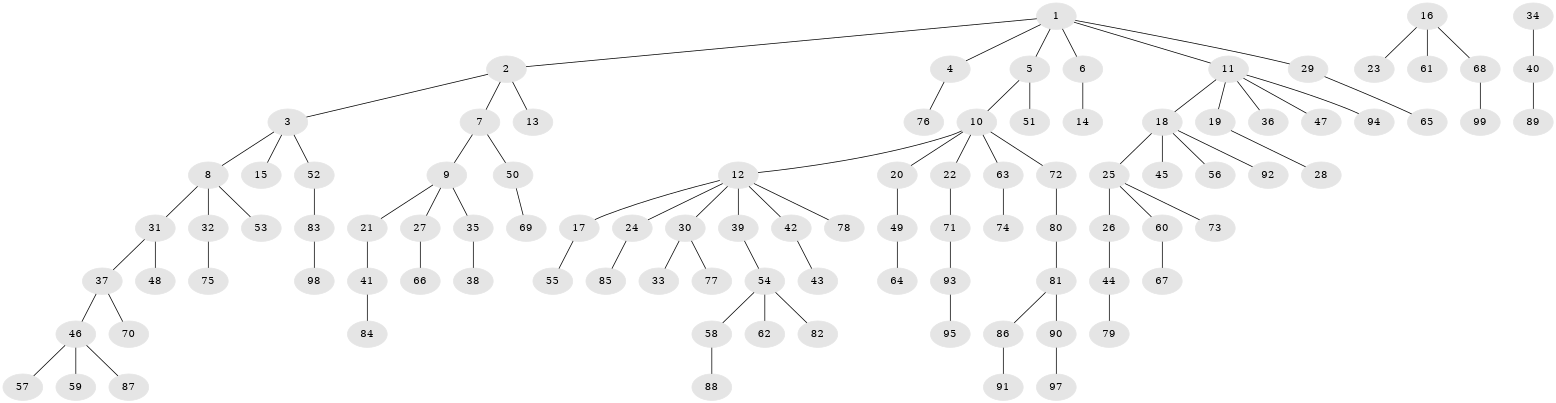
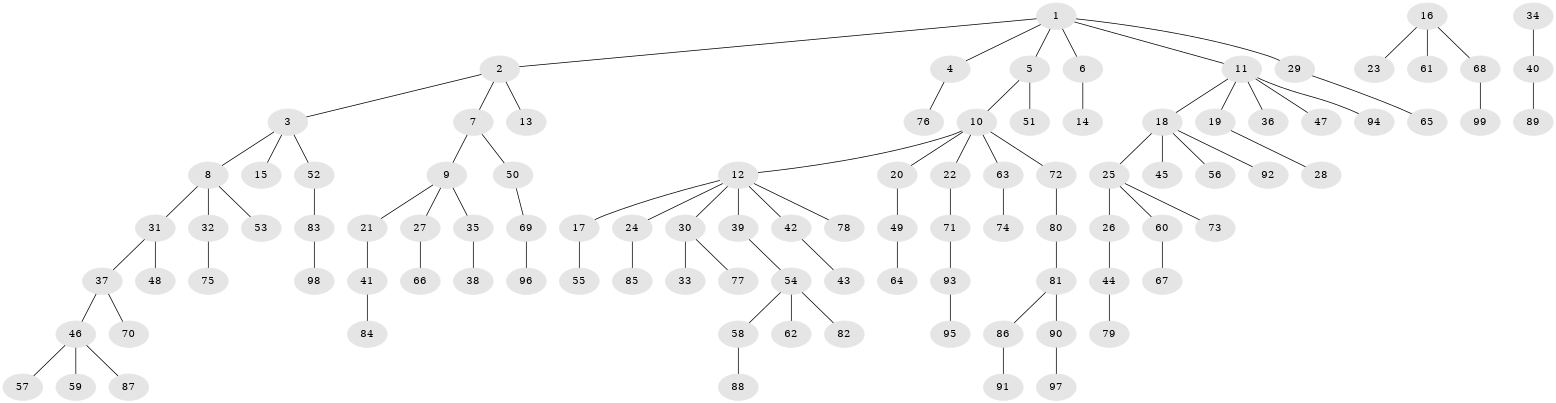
none -> (526, 281)
